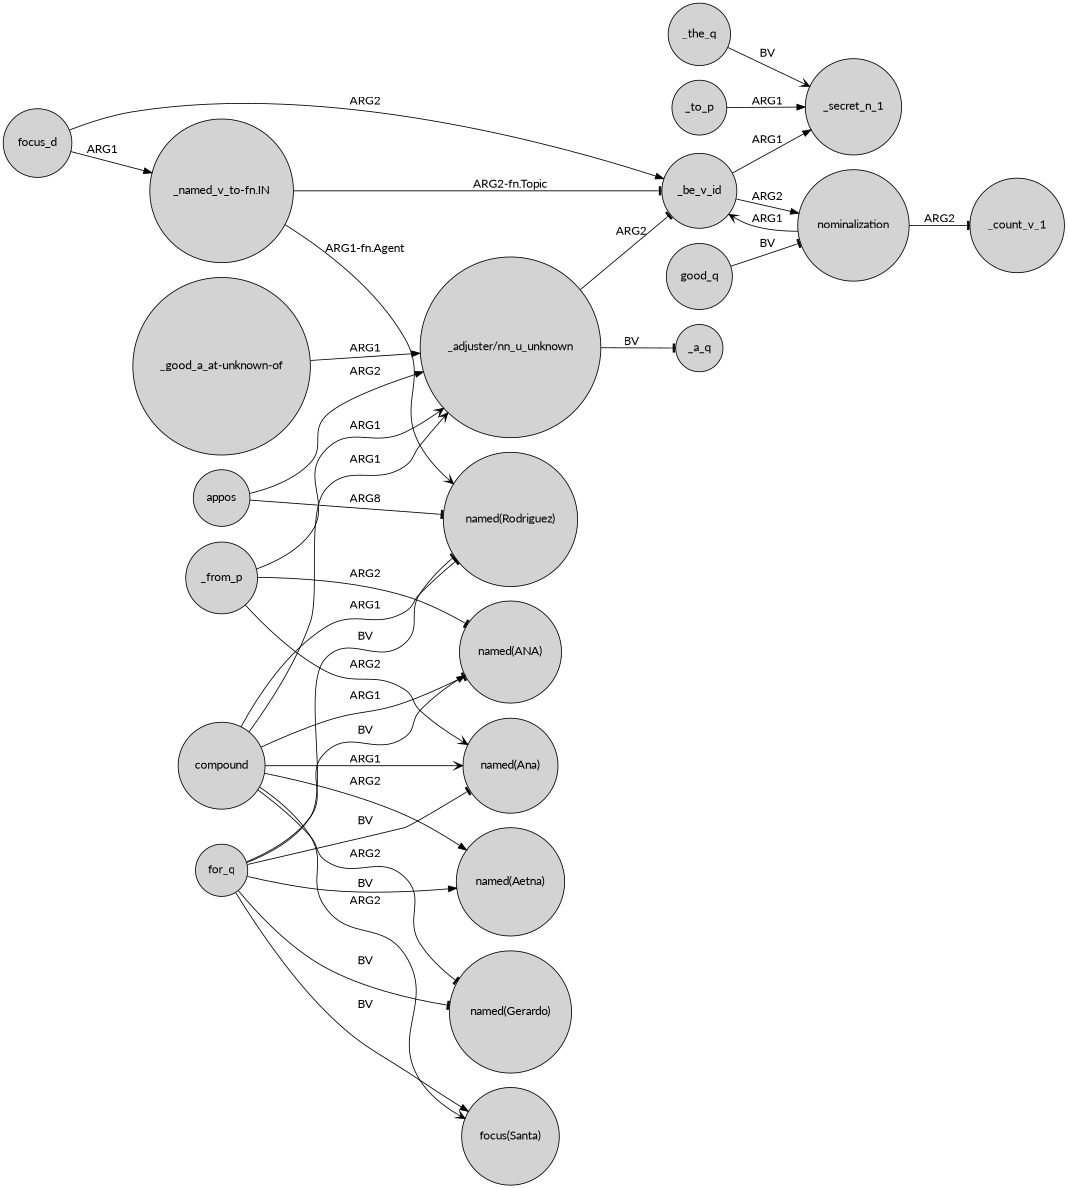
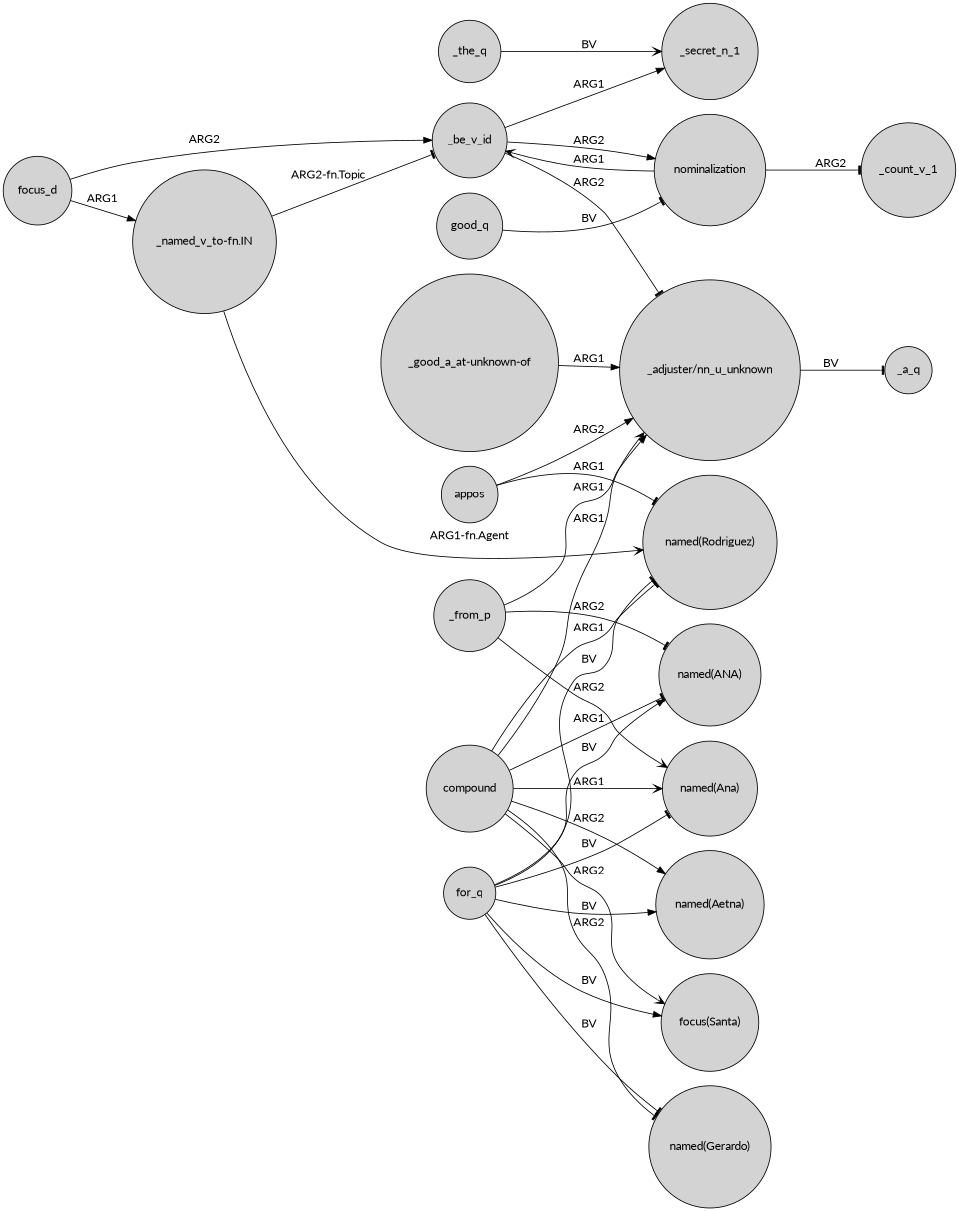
(699, 108) -> none
(624, 253) -> (596, 206)
(317, 464) -> (567, 522)
(365, 499) -> (589, 467)
